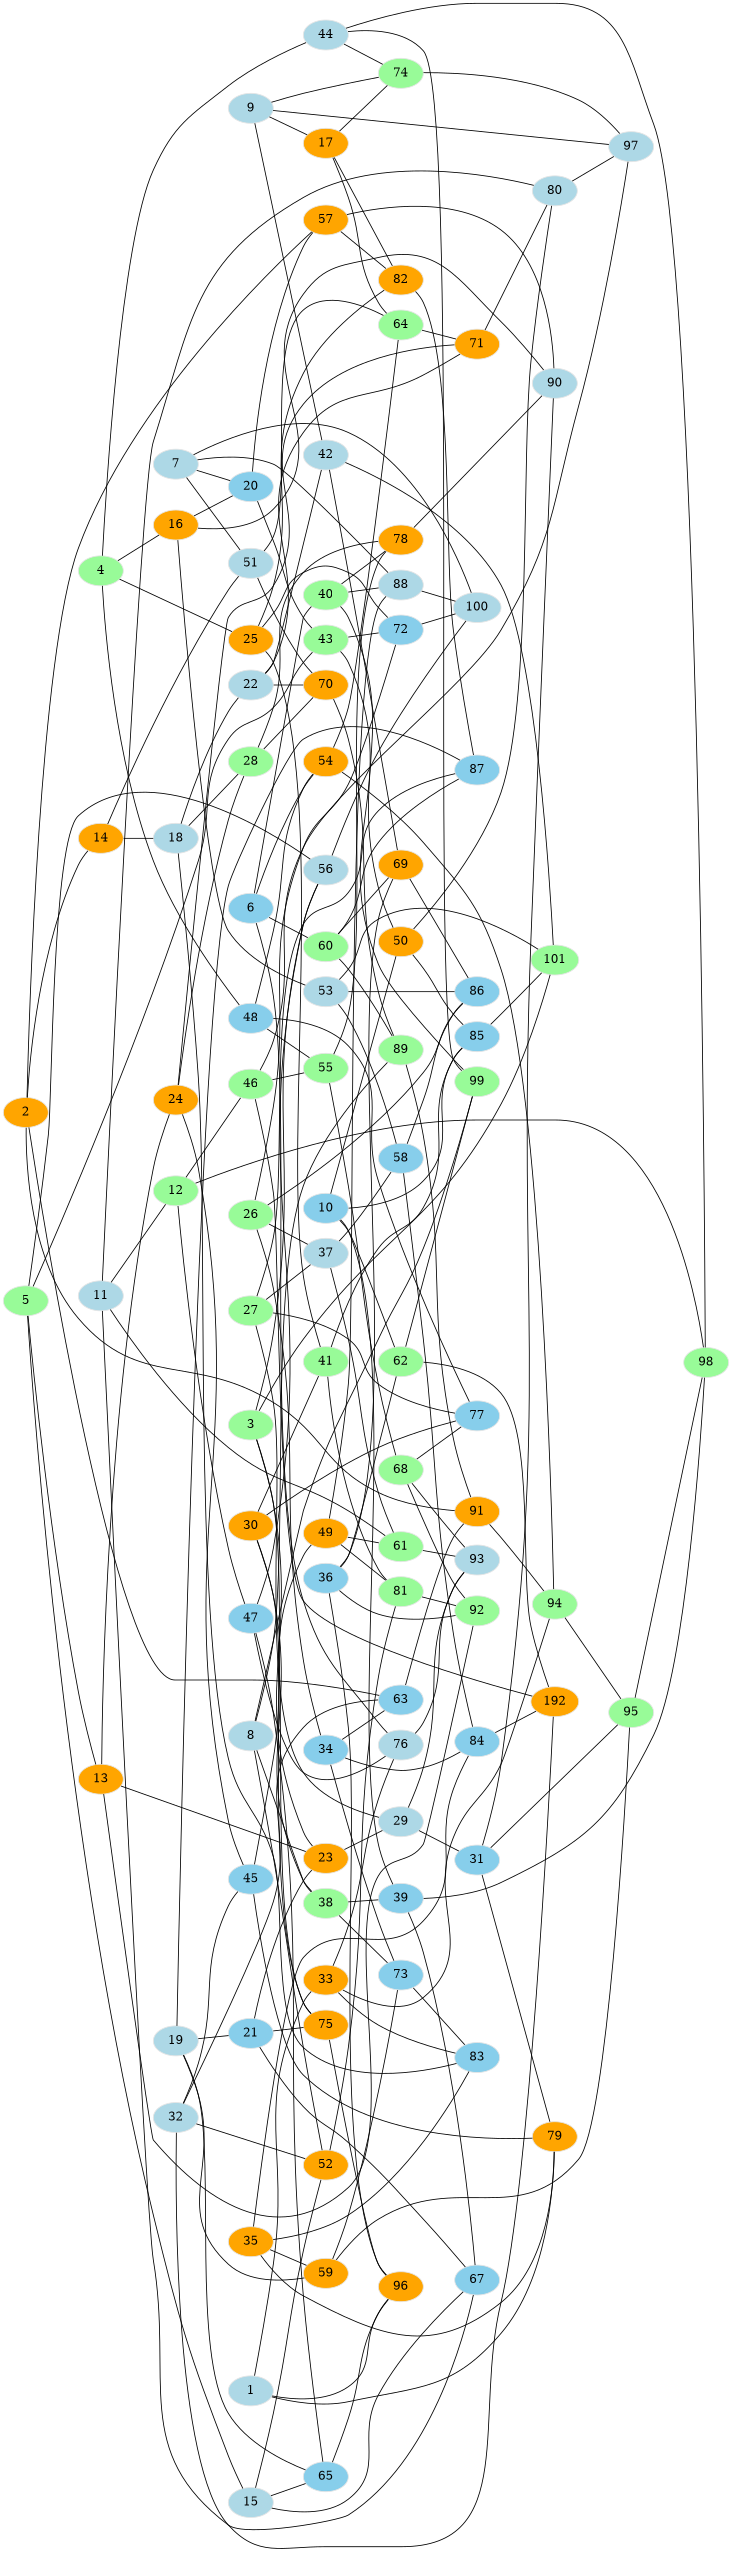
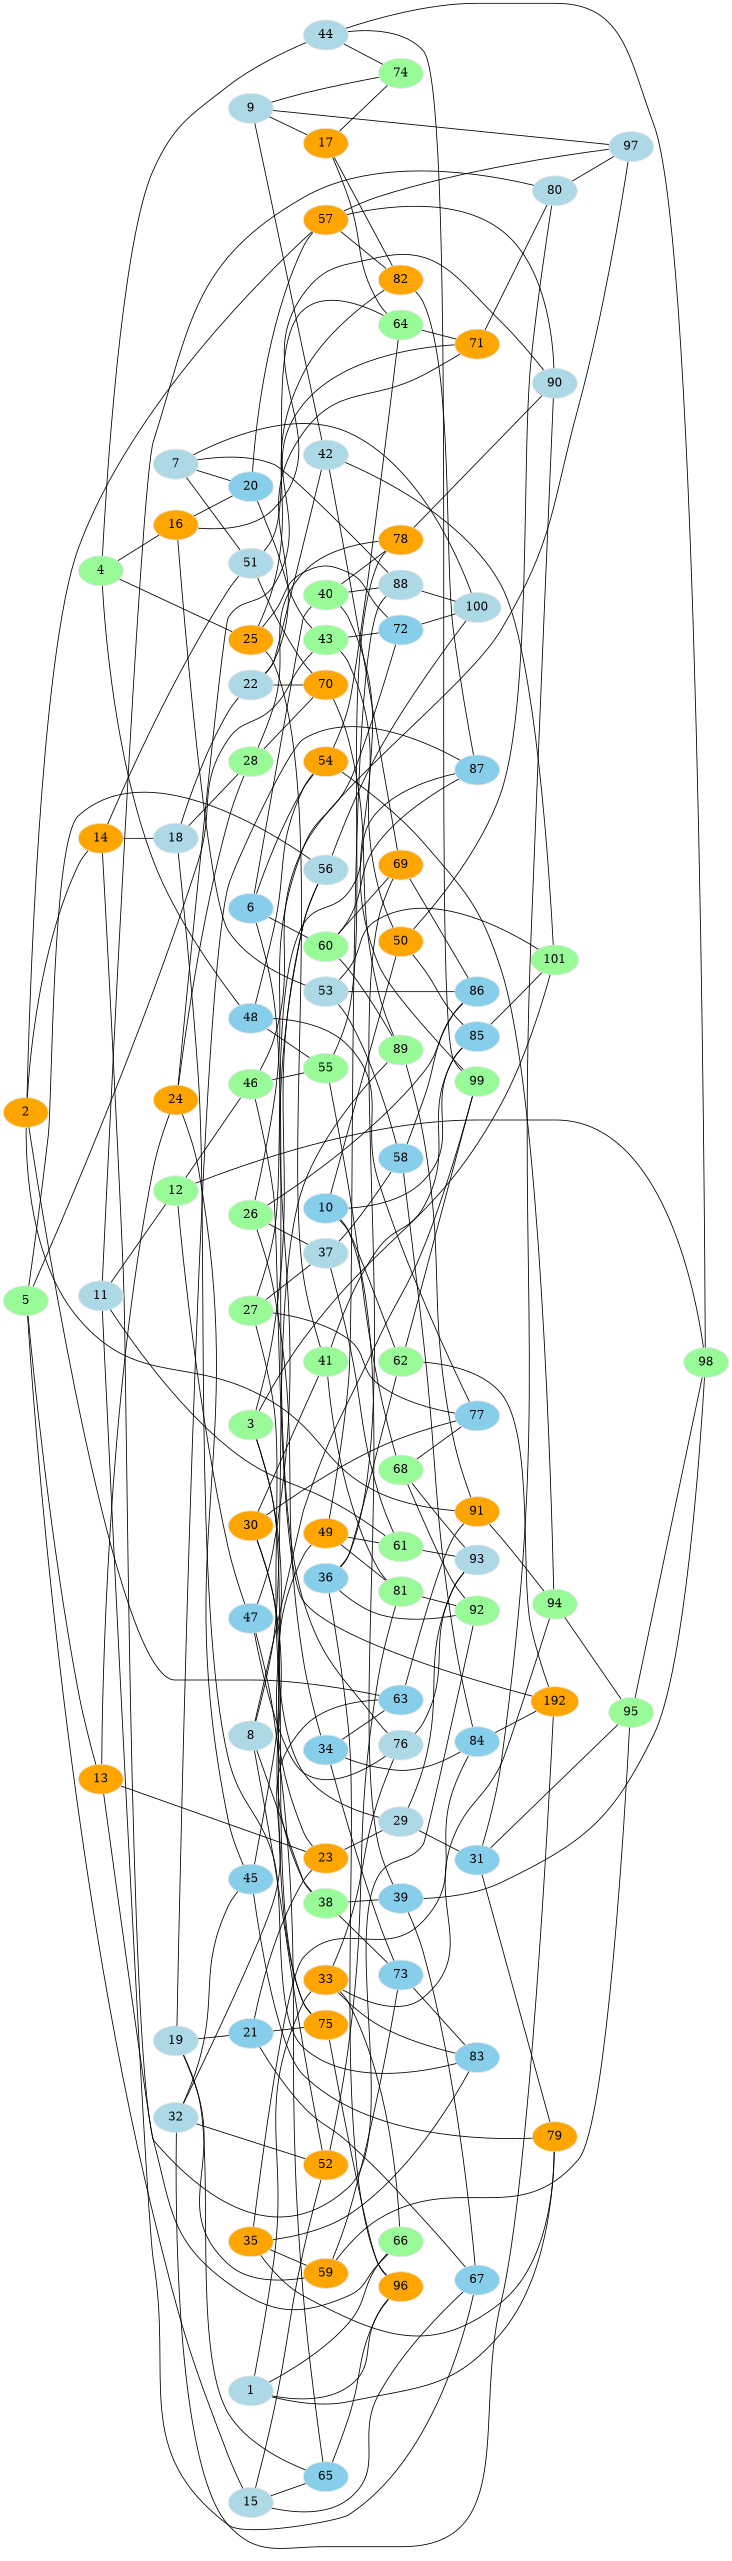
(529, 83) -> (488, 169)
none -> (401, 2242)
